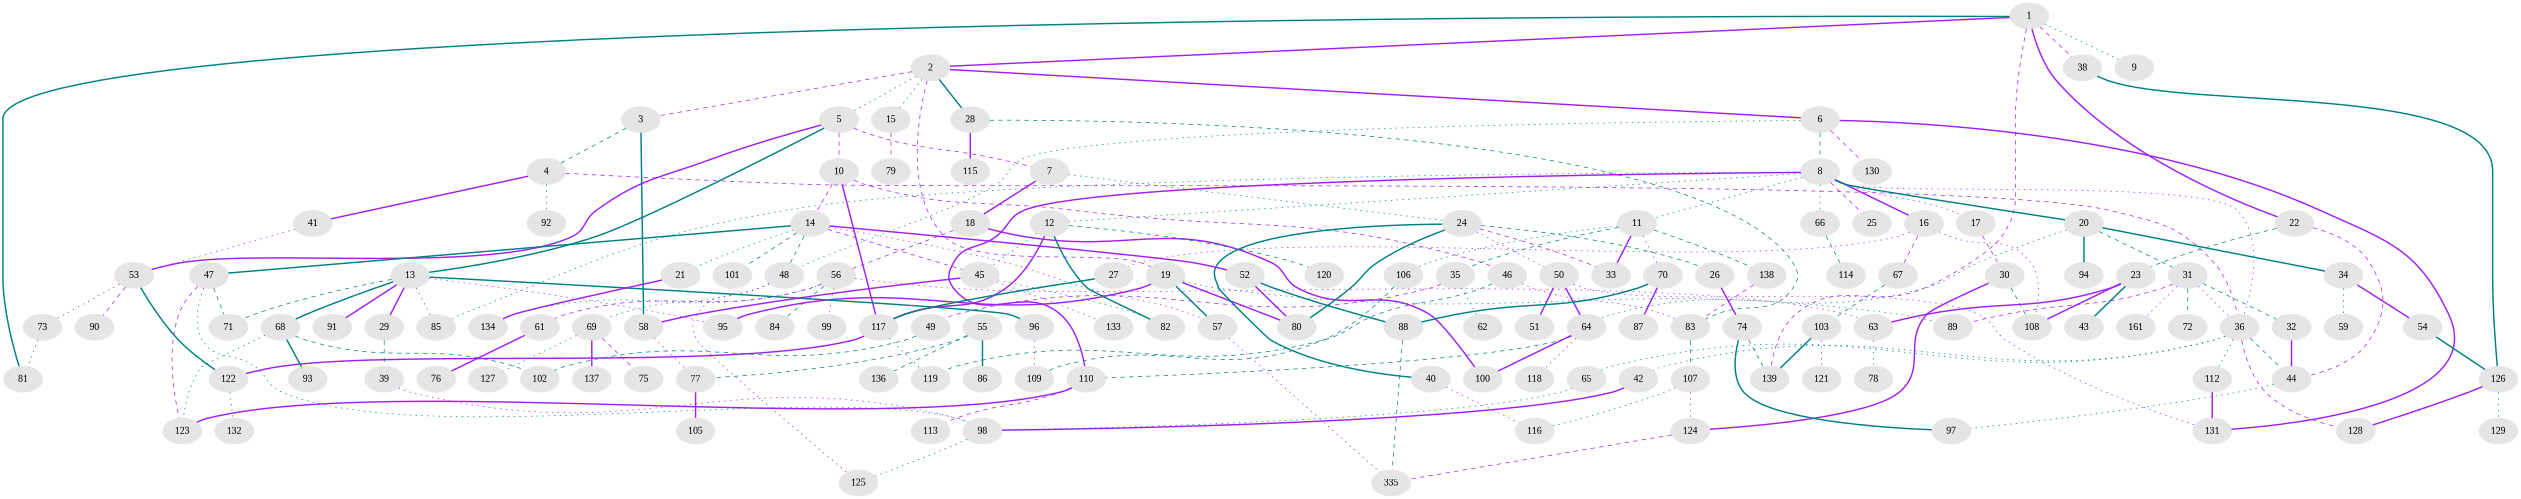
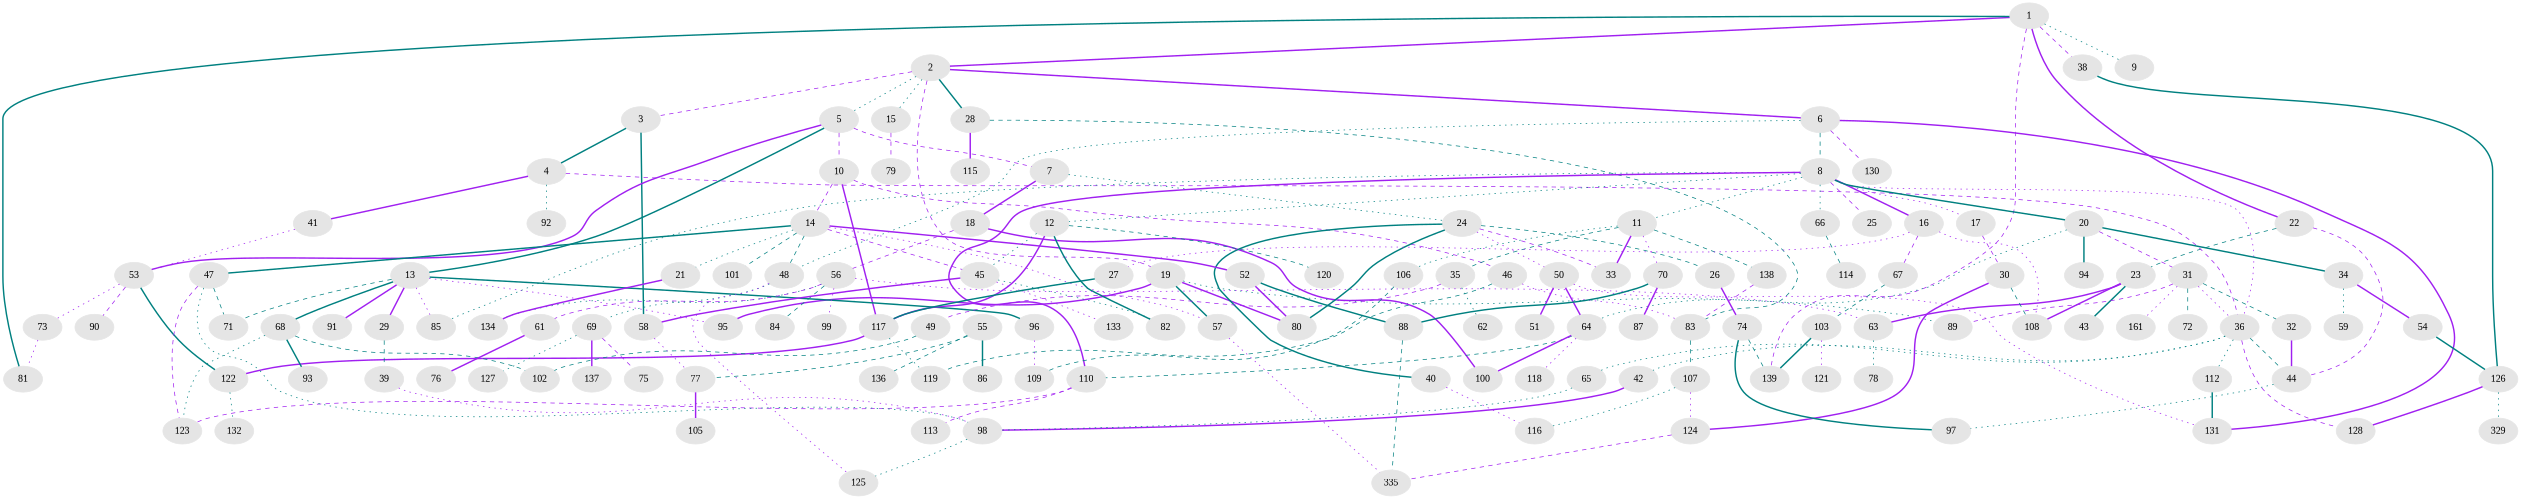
(594, 146) -> (594, 146)
(2136, 249) -> (2136, 249)
(634, 405) -> (634, 405)
(2212, 405) -> (2212, 405)
(2498, 431) -> (2498, 431)
